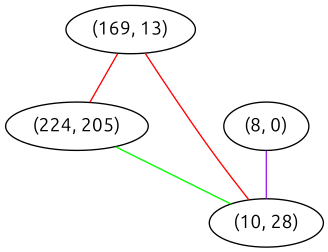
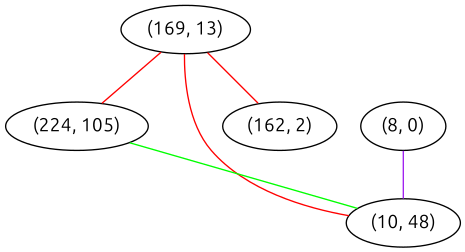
(77, 126) -> (77, 126)
none -> (280, 126)
(266, 223) -> (403, 223)
